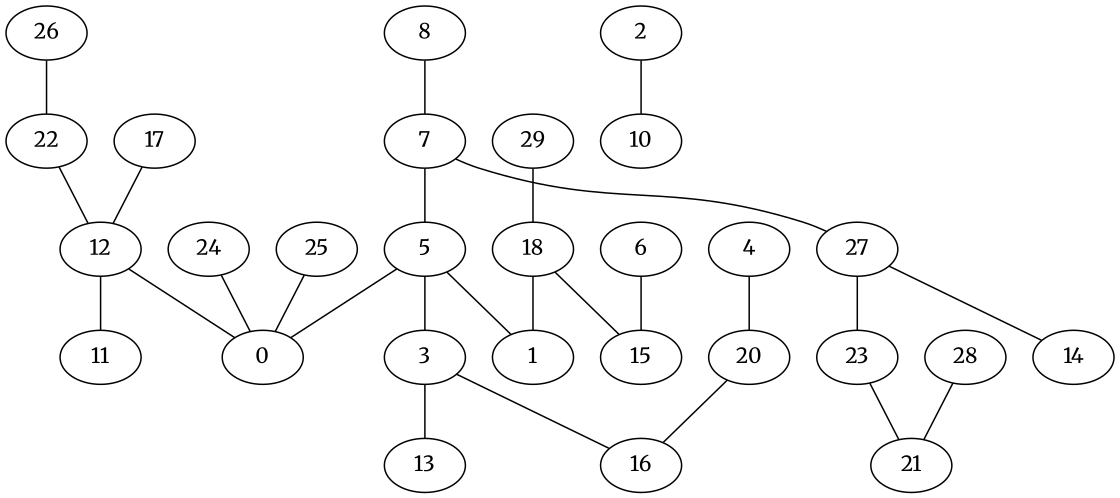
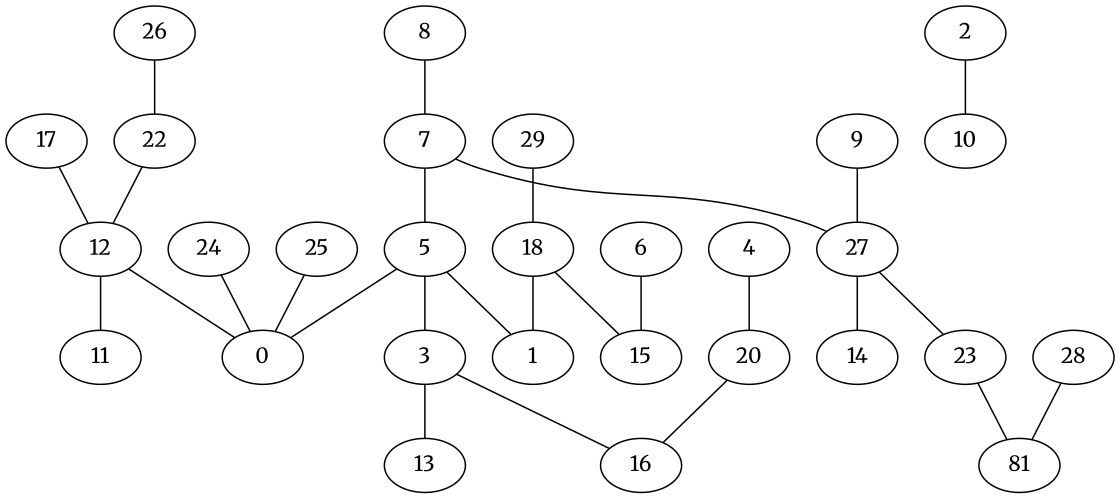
none -> (857, 141)
(911, 465) -> (1019, 465)
